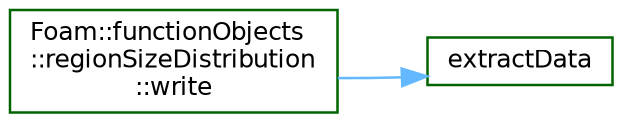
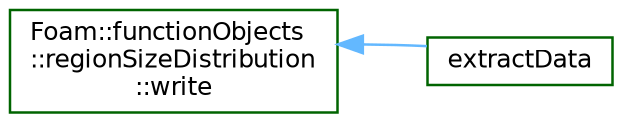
(370, 78) -> (395, 45)
